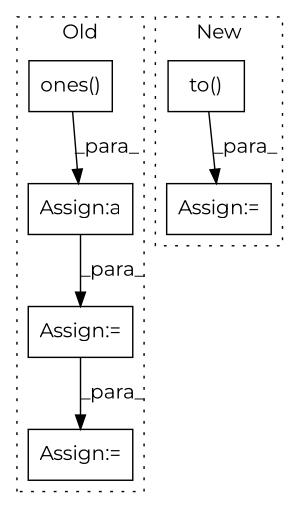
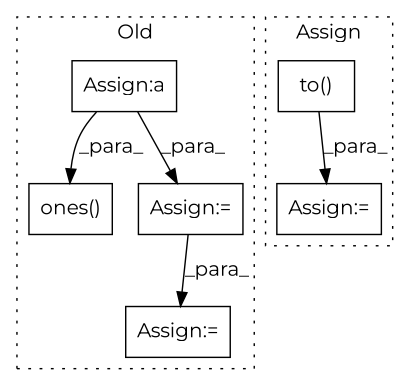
(219, 33) -> (329, 33)
(75, 141) -> (79, 138)
